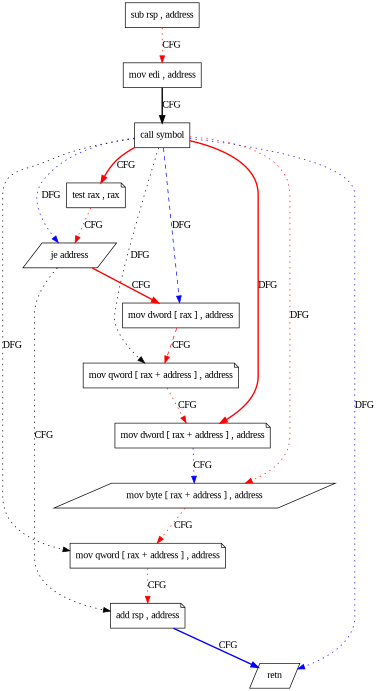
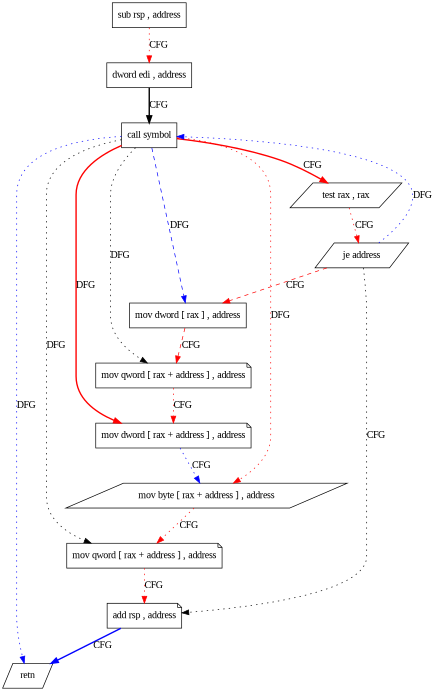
(162, 75) -> (149, 75)
(58, 166) -> (336, 152)
(96, 195) -> (346, 195)
(125, 285) -> (278, 284)
